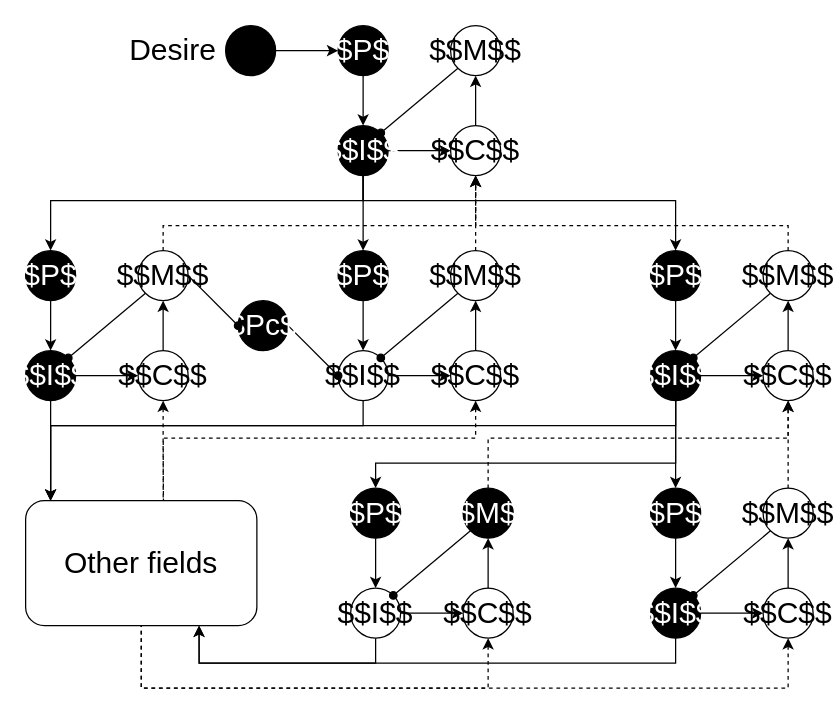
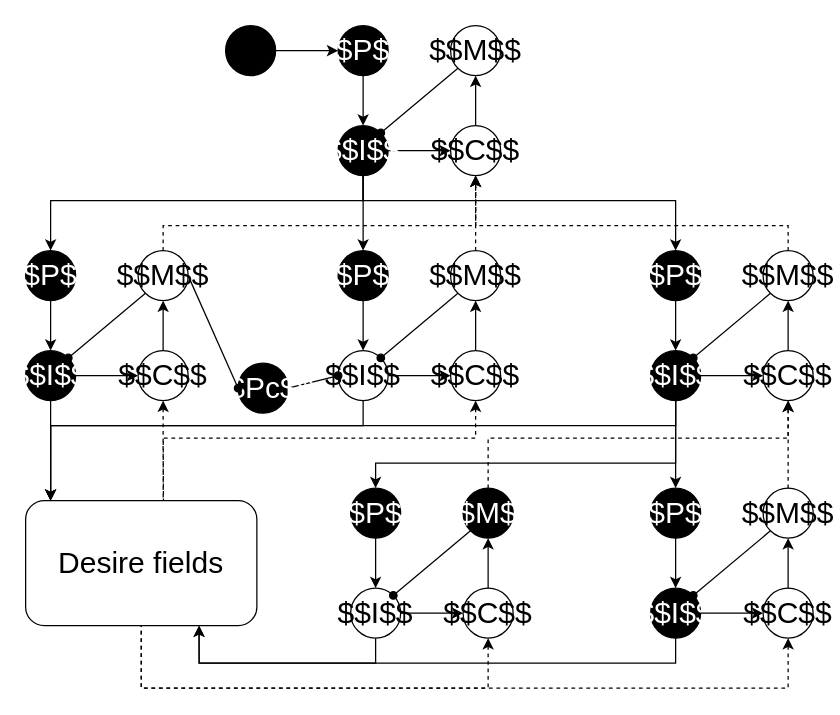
(173, 51) -> none
(263, 326) -> (263, 388)
(141, 563) -> (141, 563)
